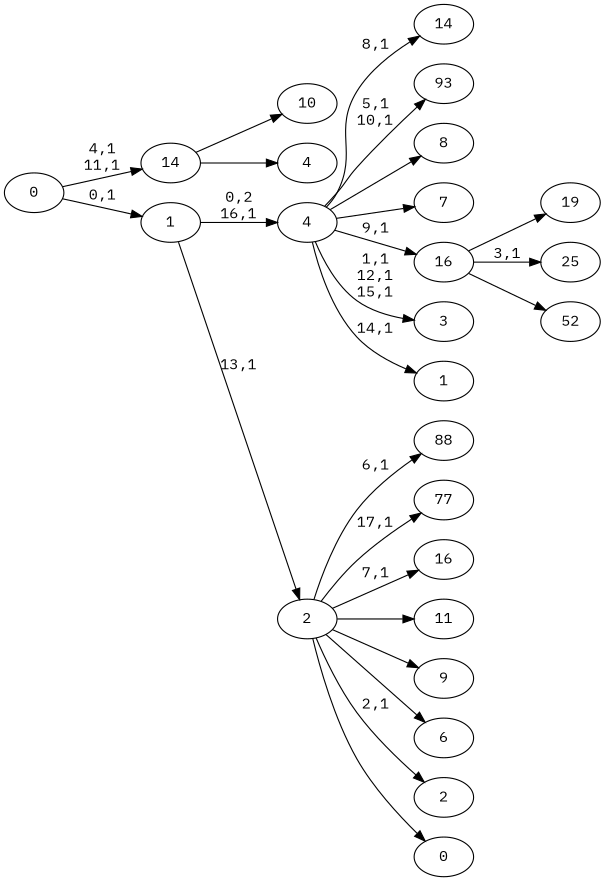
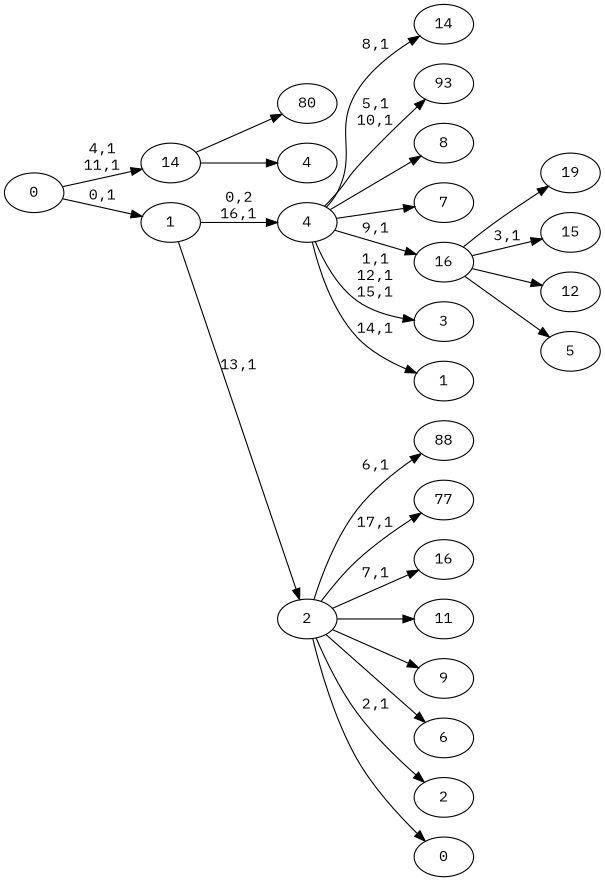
(307, 104) -> (307, 104)
(571, 262) -> (571, 232)
(571, 322) -> (571, 292)
none -> (571, 351)
